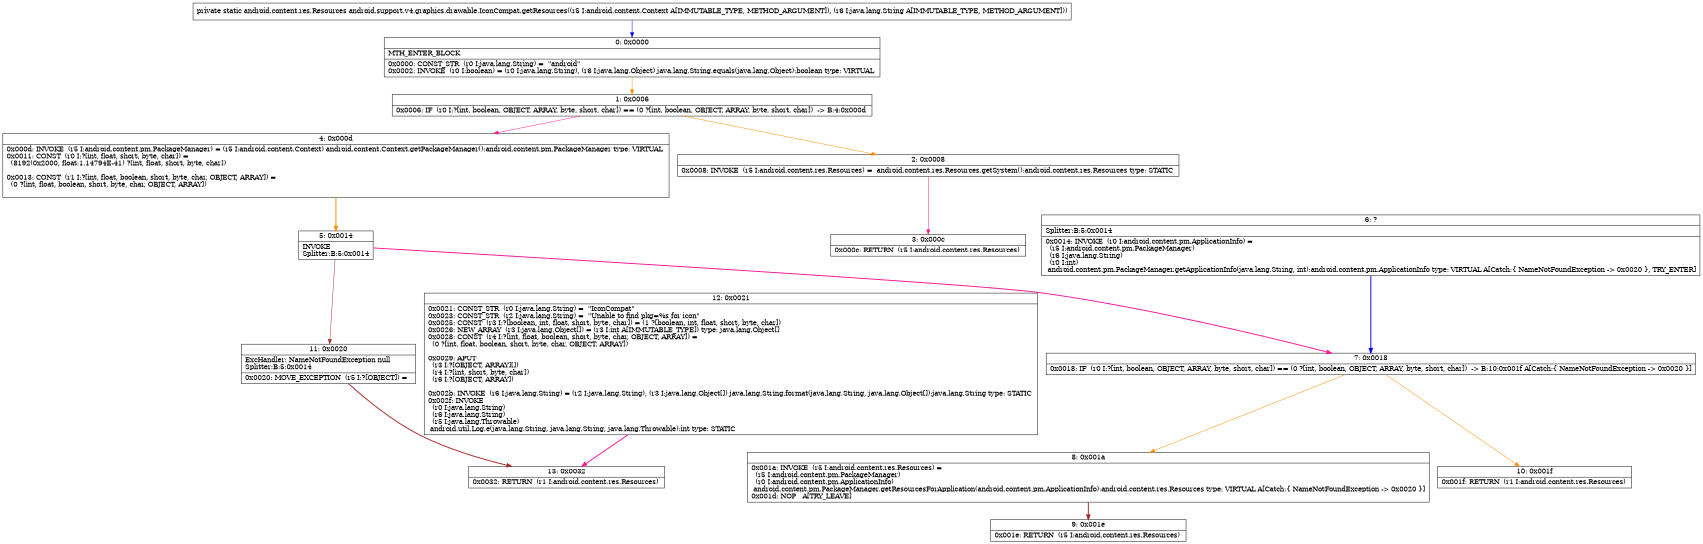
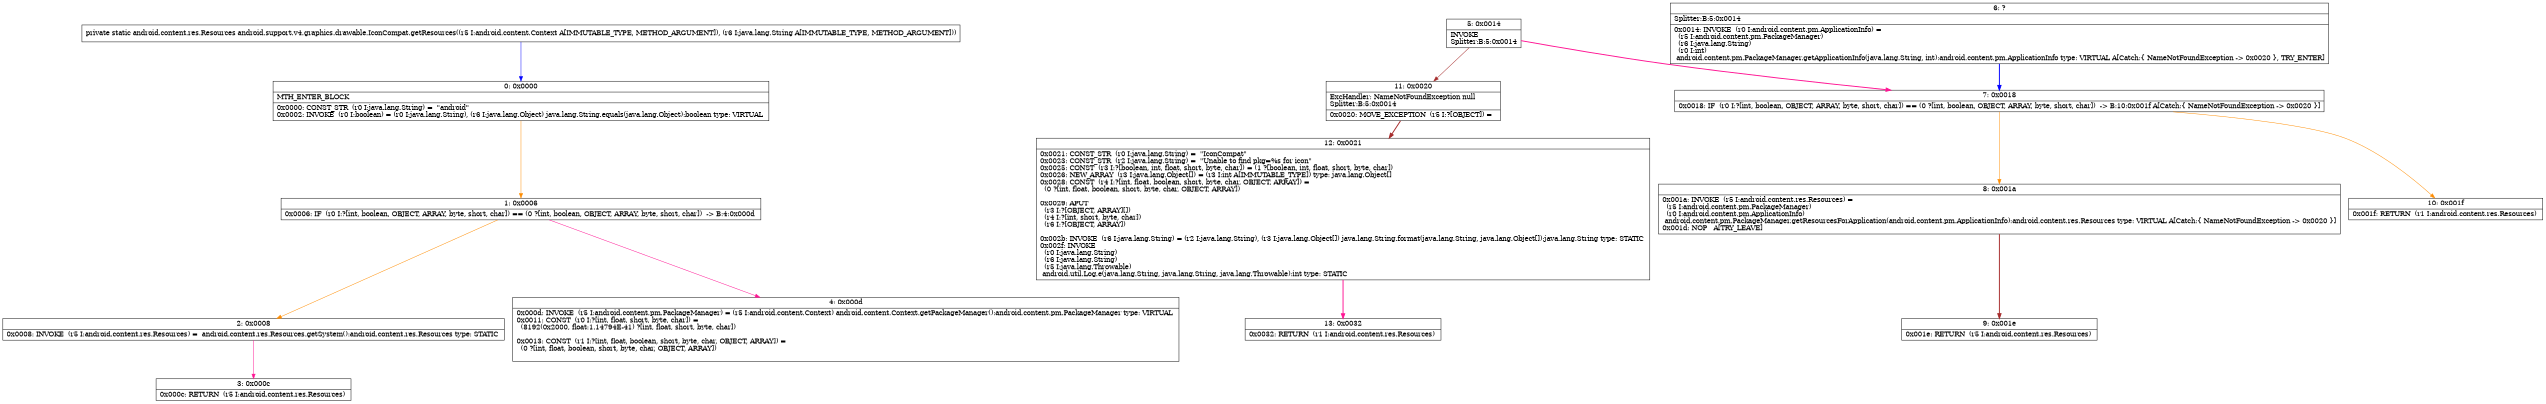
(336, 212) -> none
(422, 436) -> (1396, 127)
